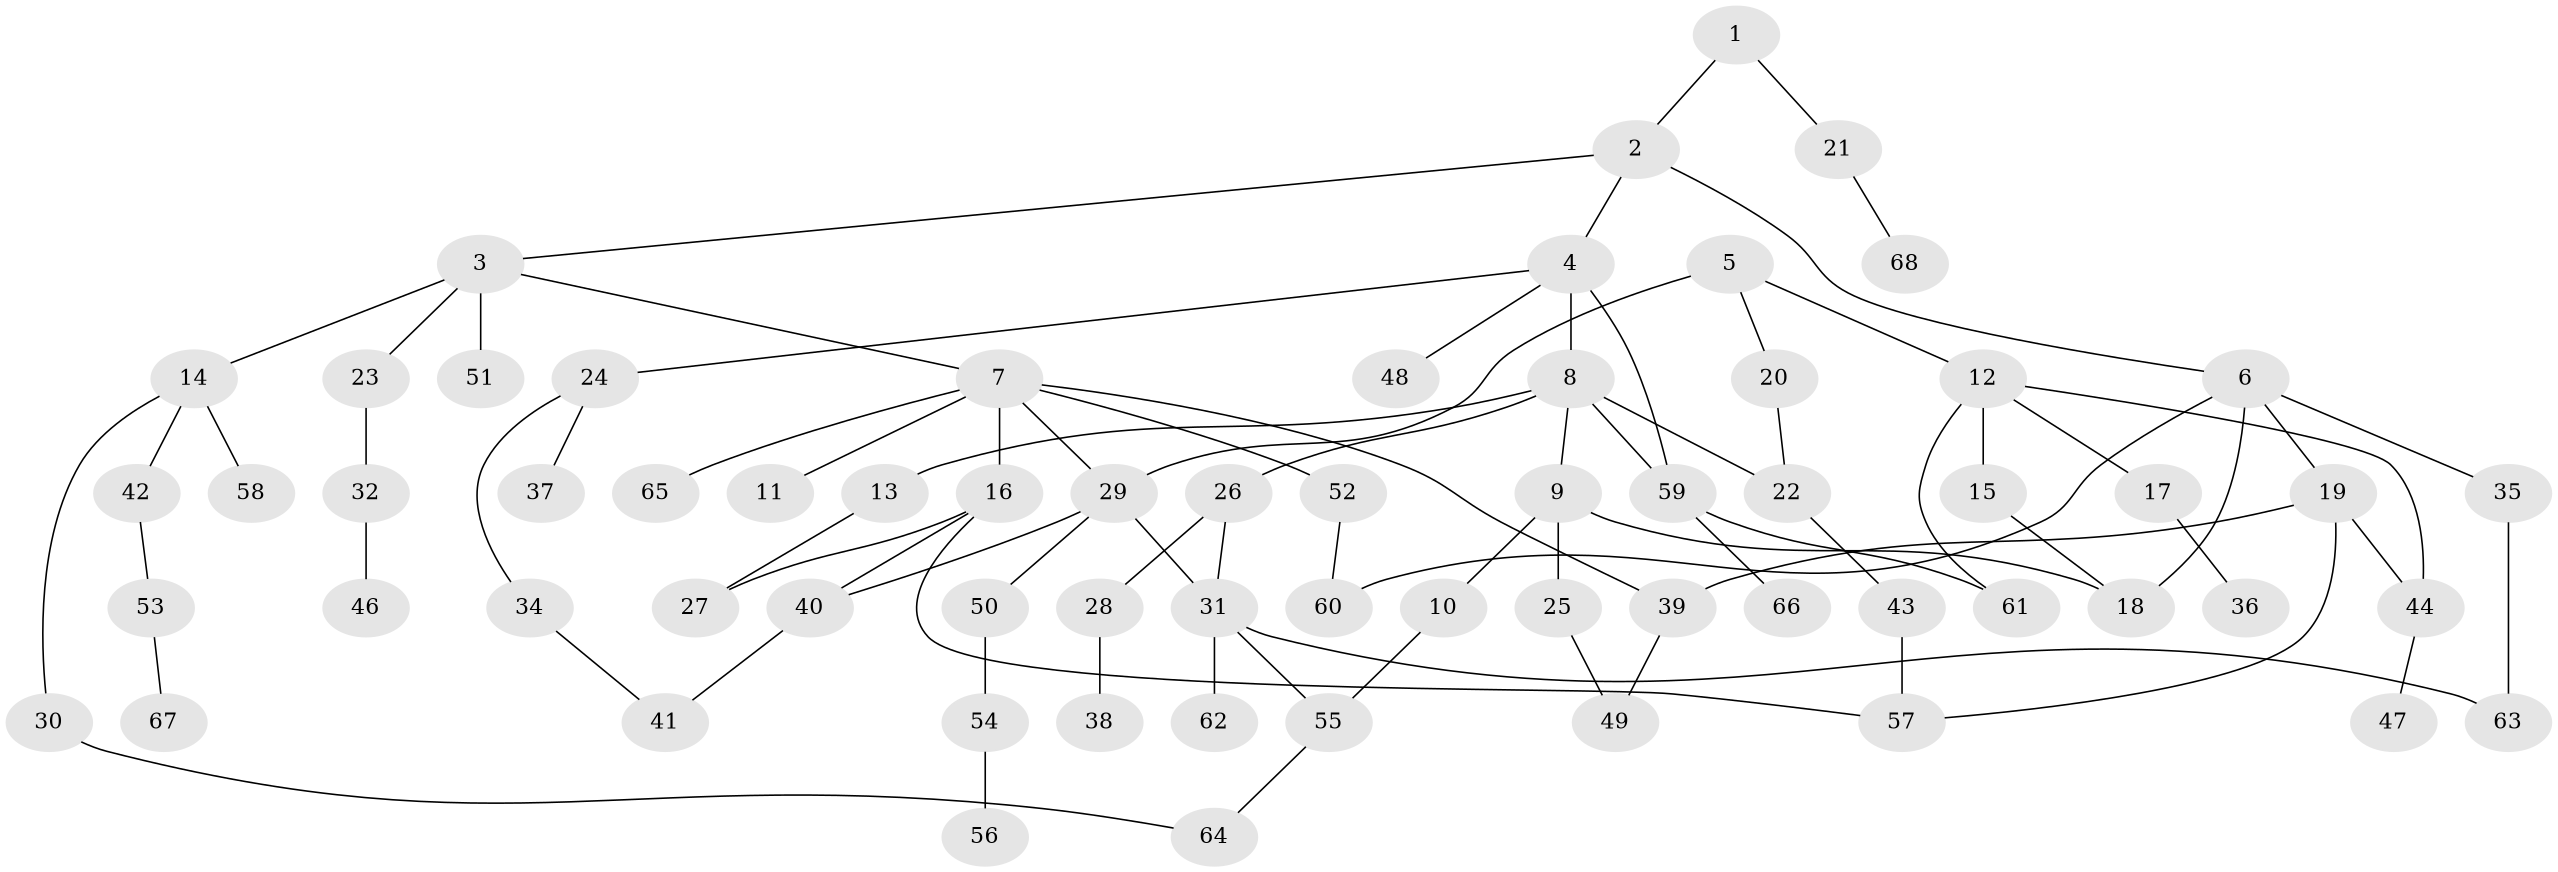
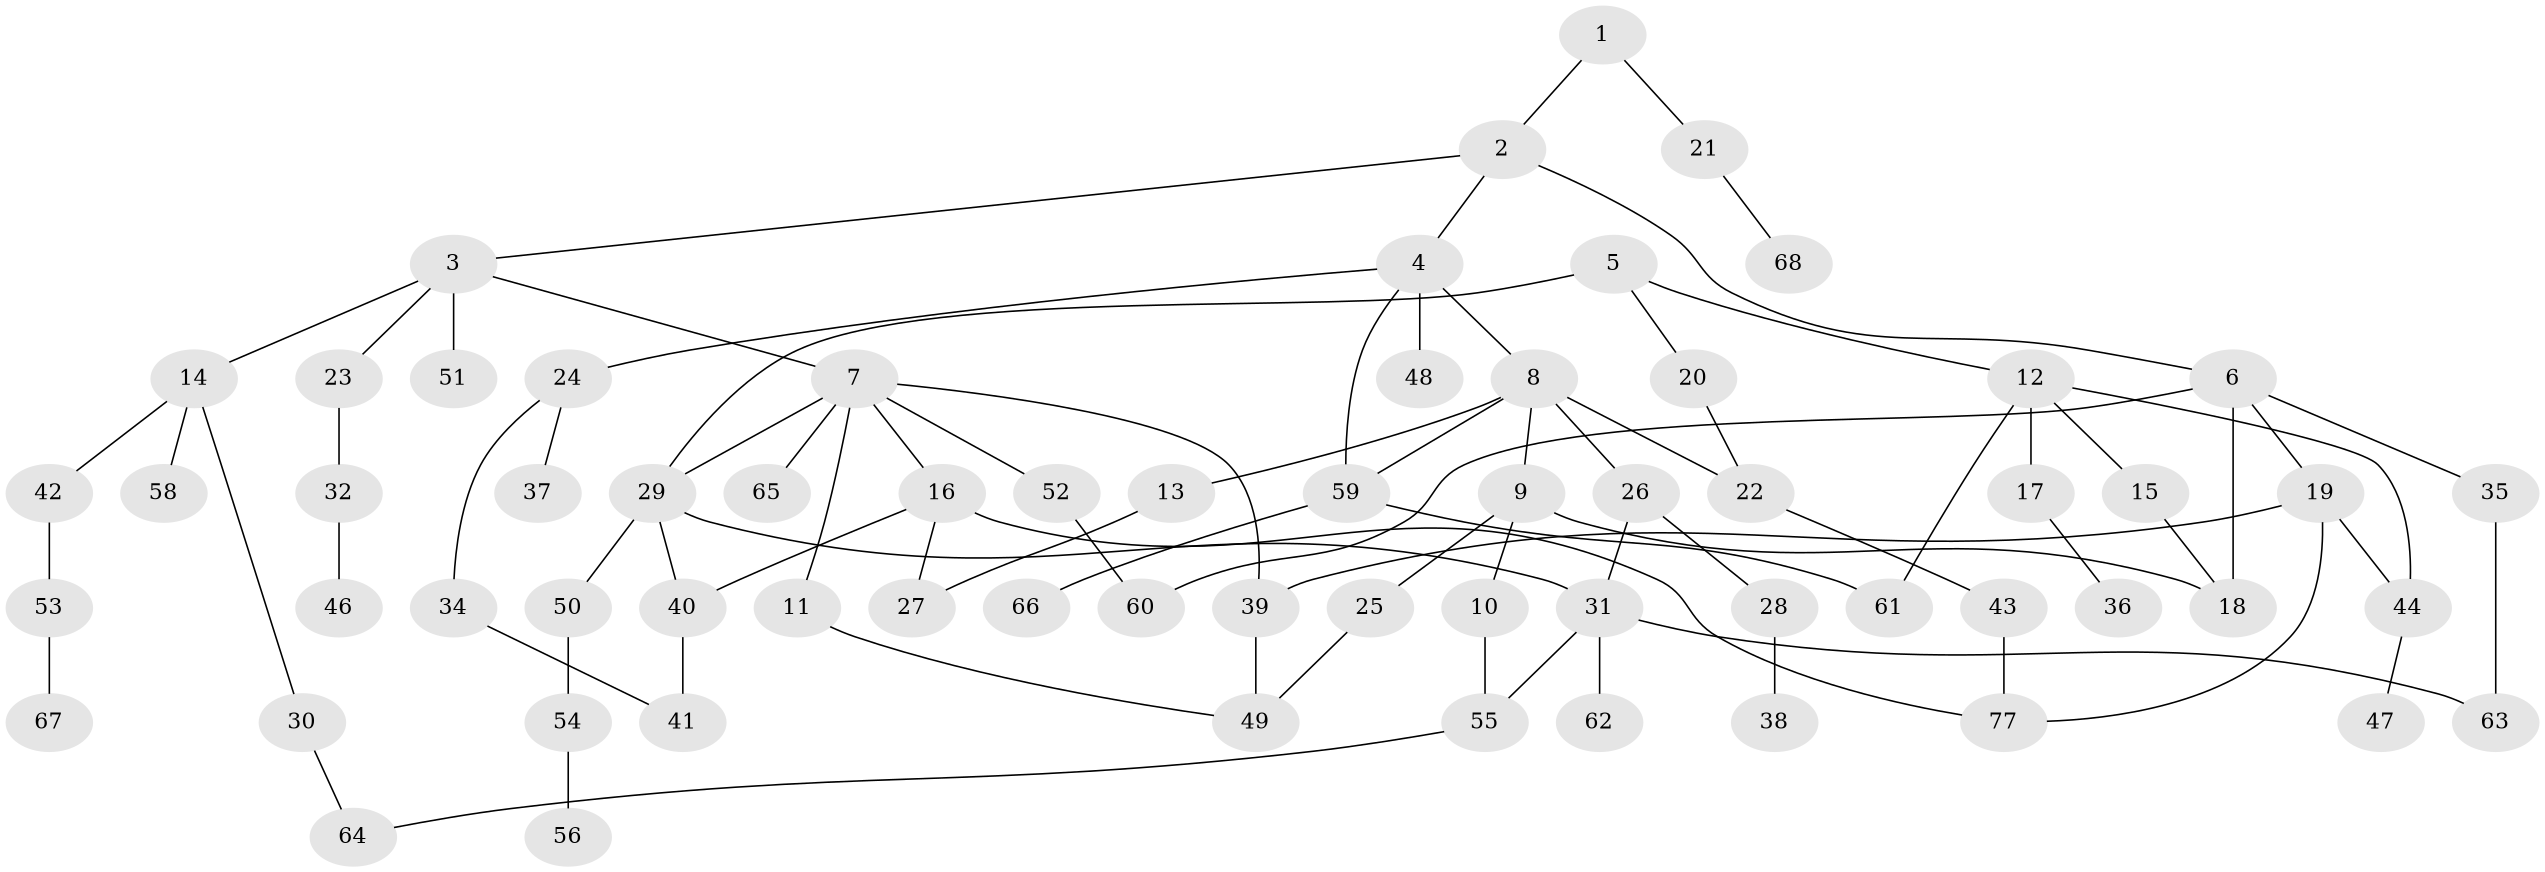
none -> (1020, 681)
(1902, 723) -> (2004, 723)
